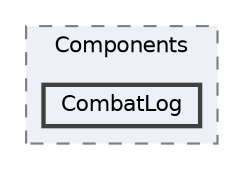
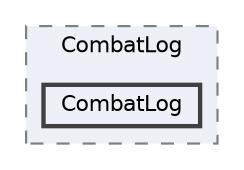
(122, 47) -> (122, 47)
